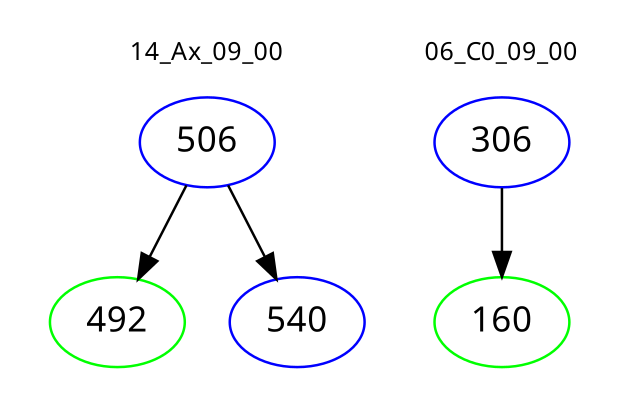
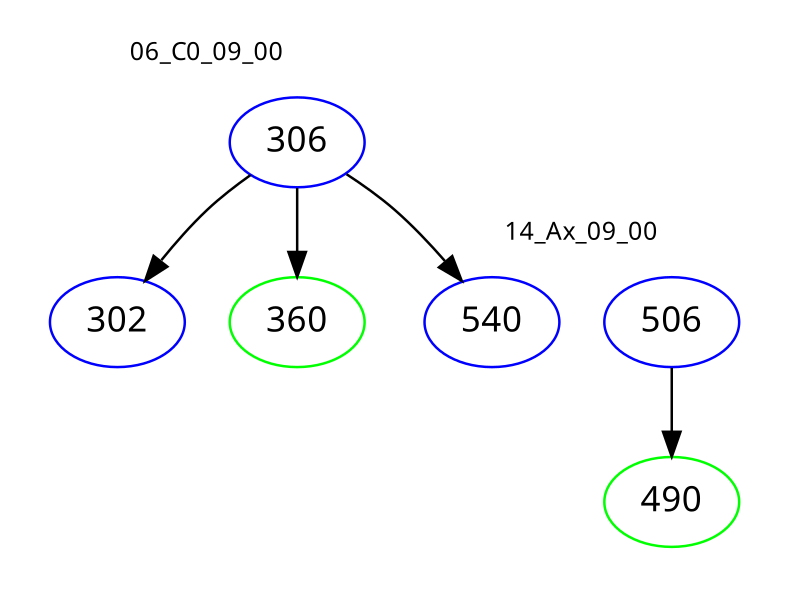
(246, 221) -> (420, 234)
none -> (117, 322)
(117, 322) -> (672, 502)
(502, 322) -> (297, 322)
